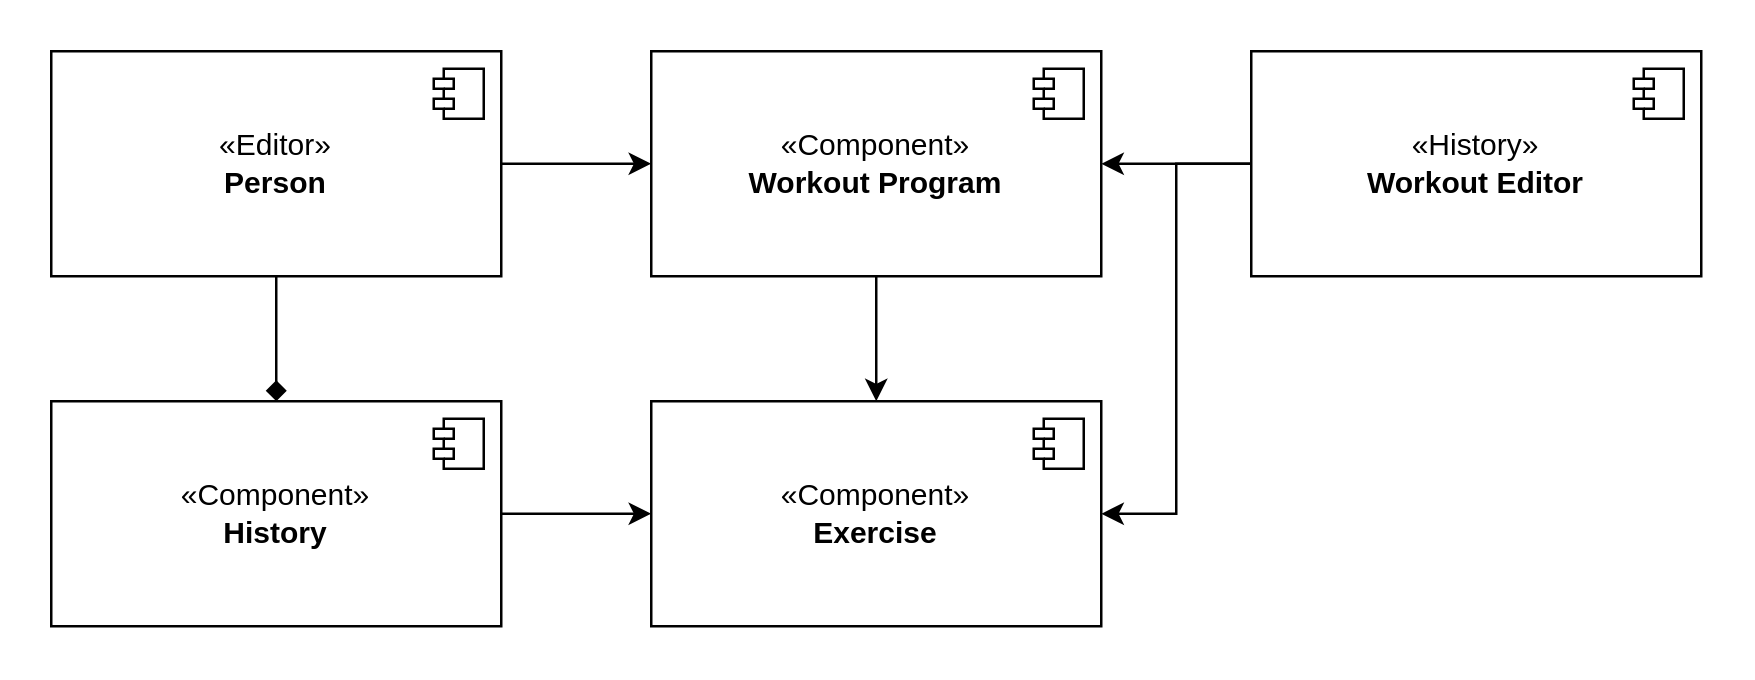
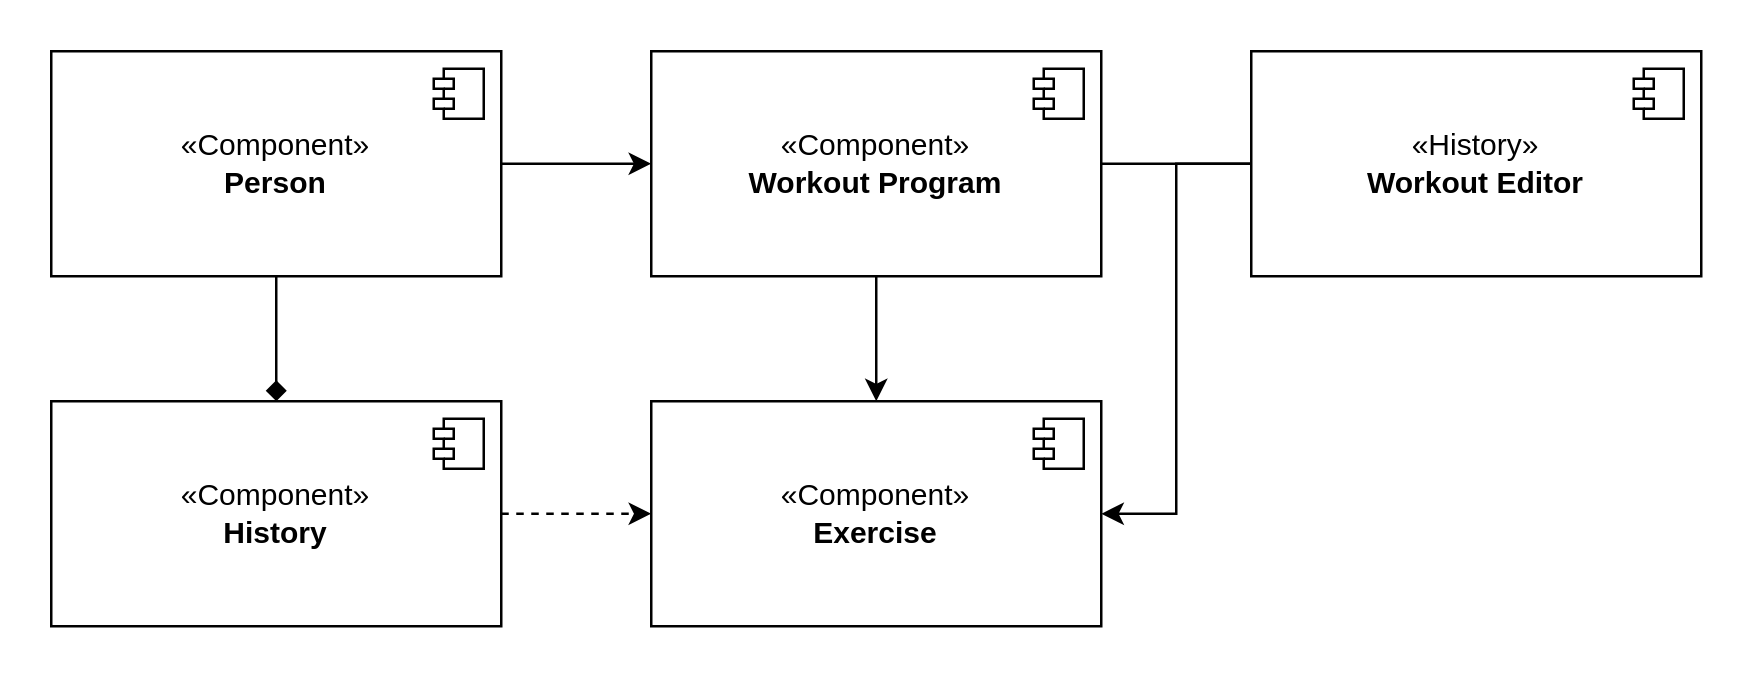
(276, 164) -> (276, 164)
(1119, 164) -> (1112, 164)
(571, 514) -> (571, 514)
